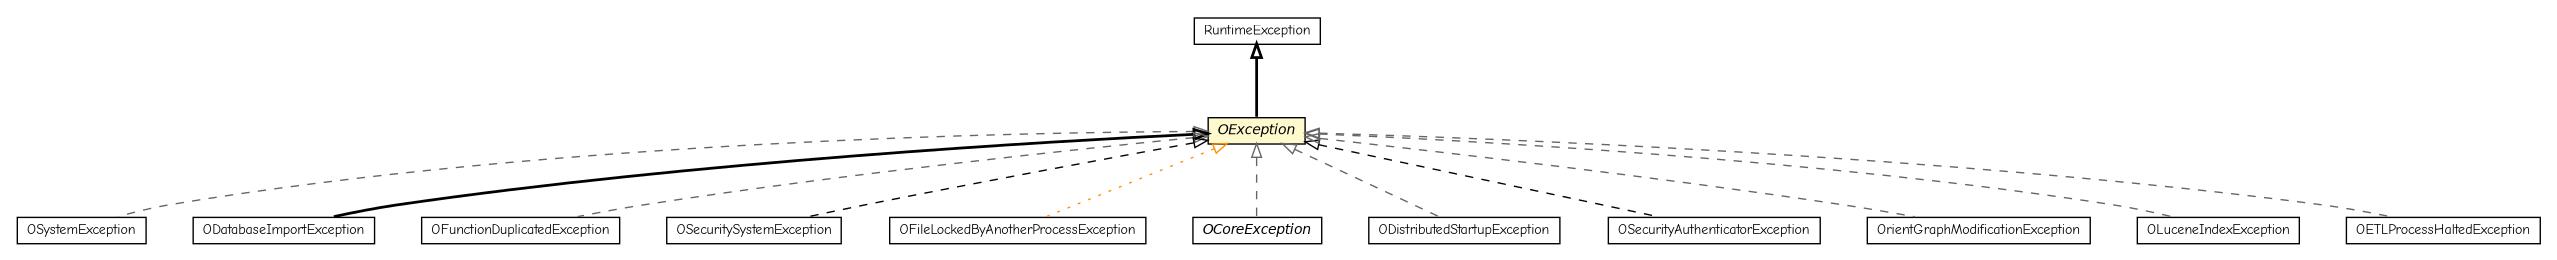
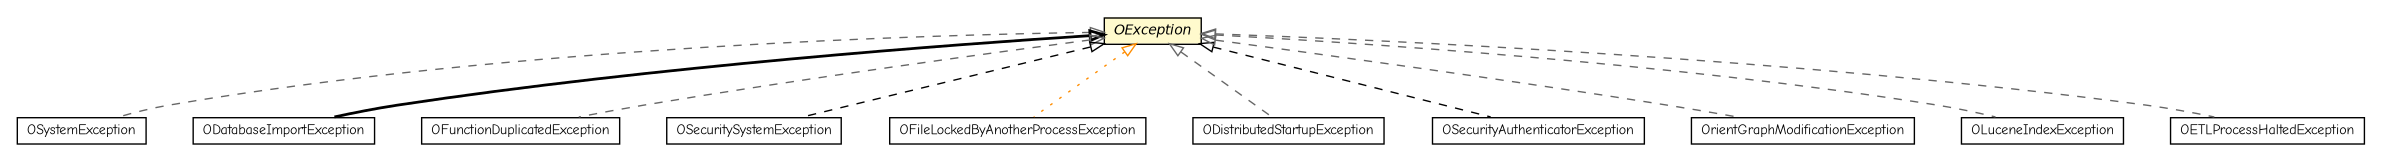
(1257, 30) -> none
(1257, 230) -> none
